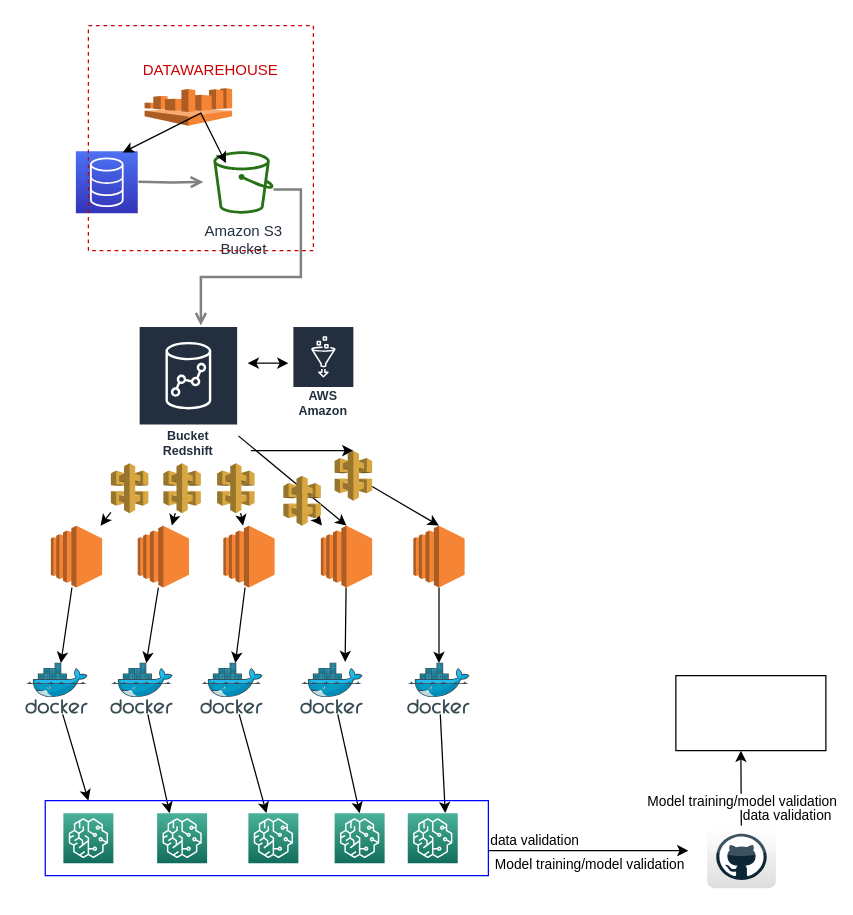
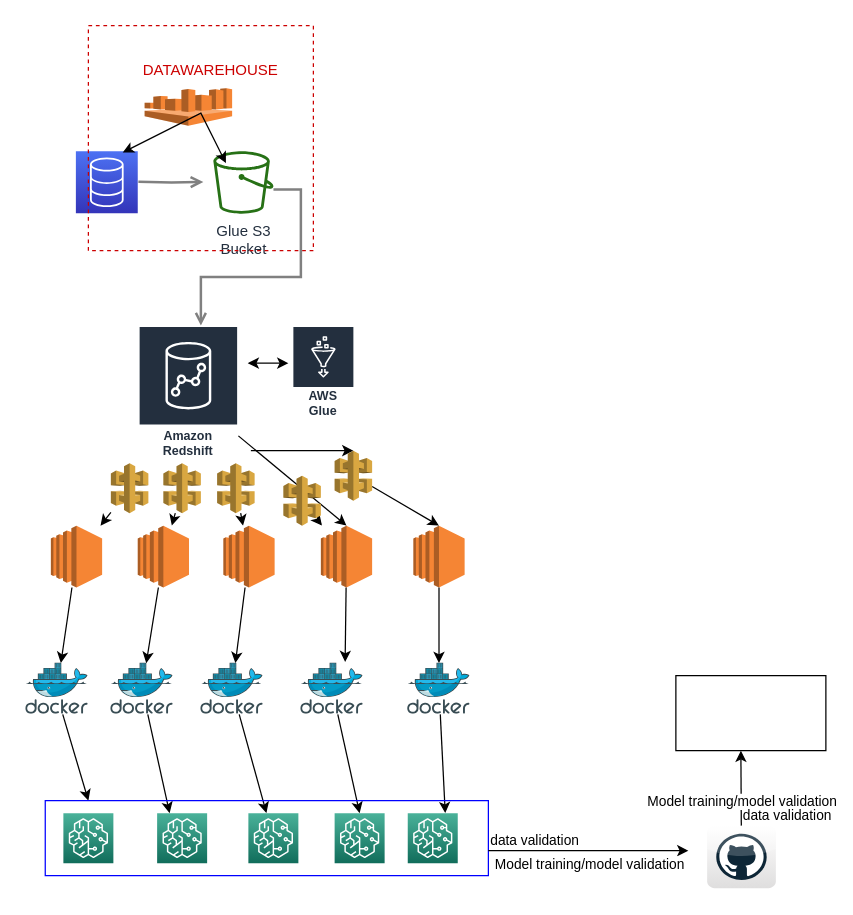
(244, 241) -> (244, 241)
(323, 403) -> (323, 411)
(188, 443) -> (188, 443)
